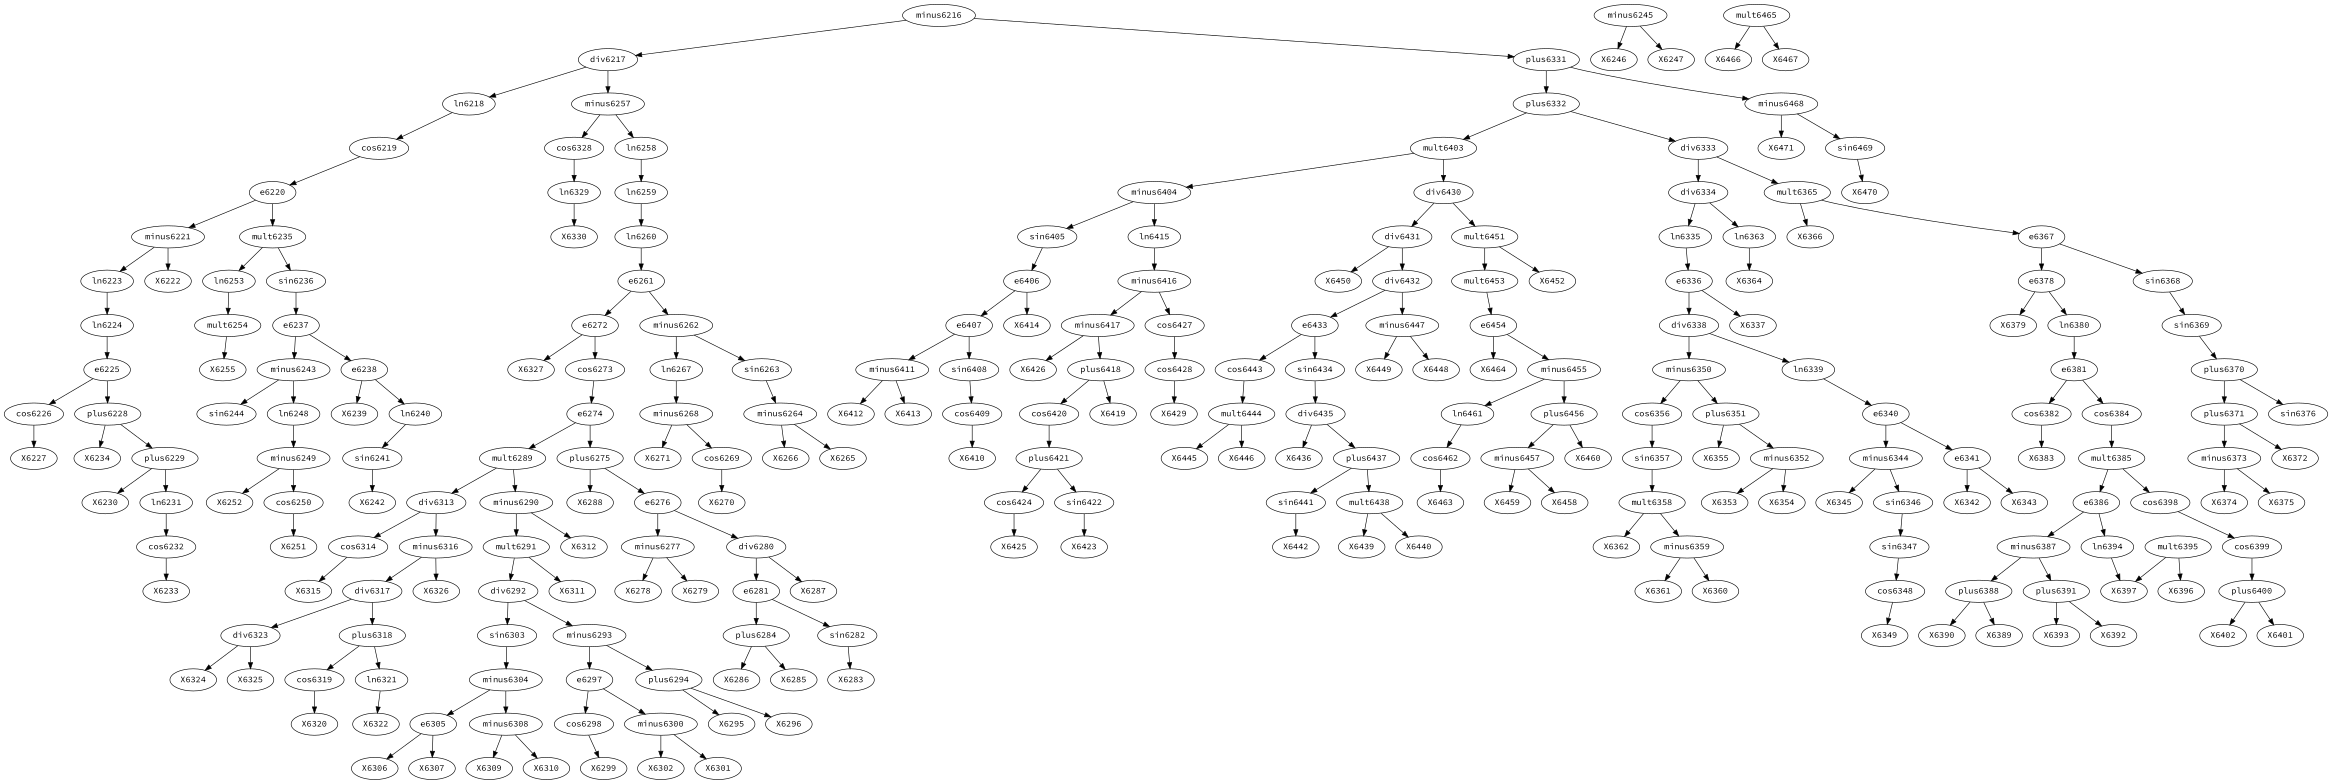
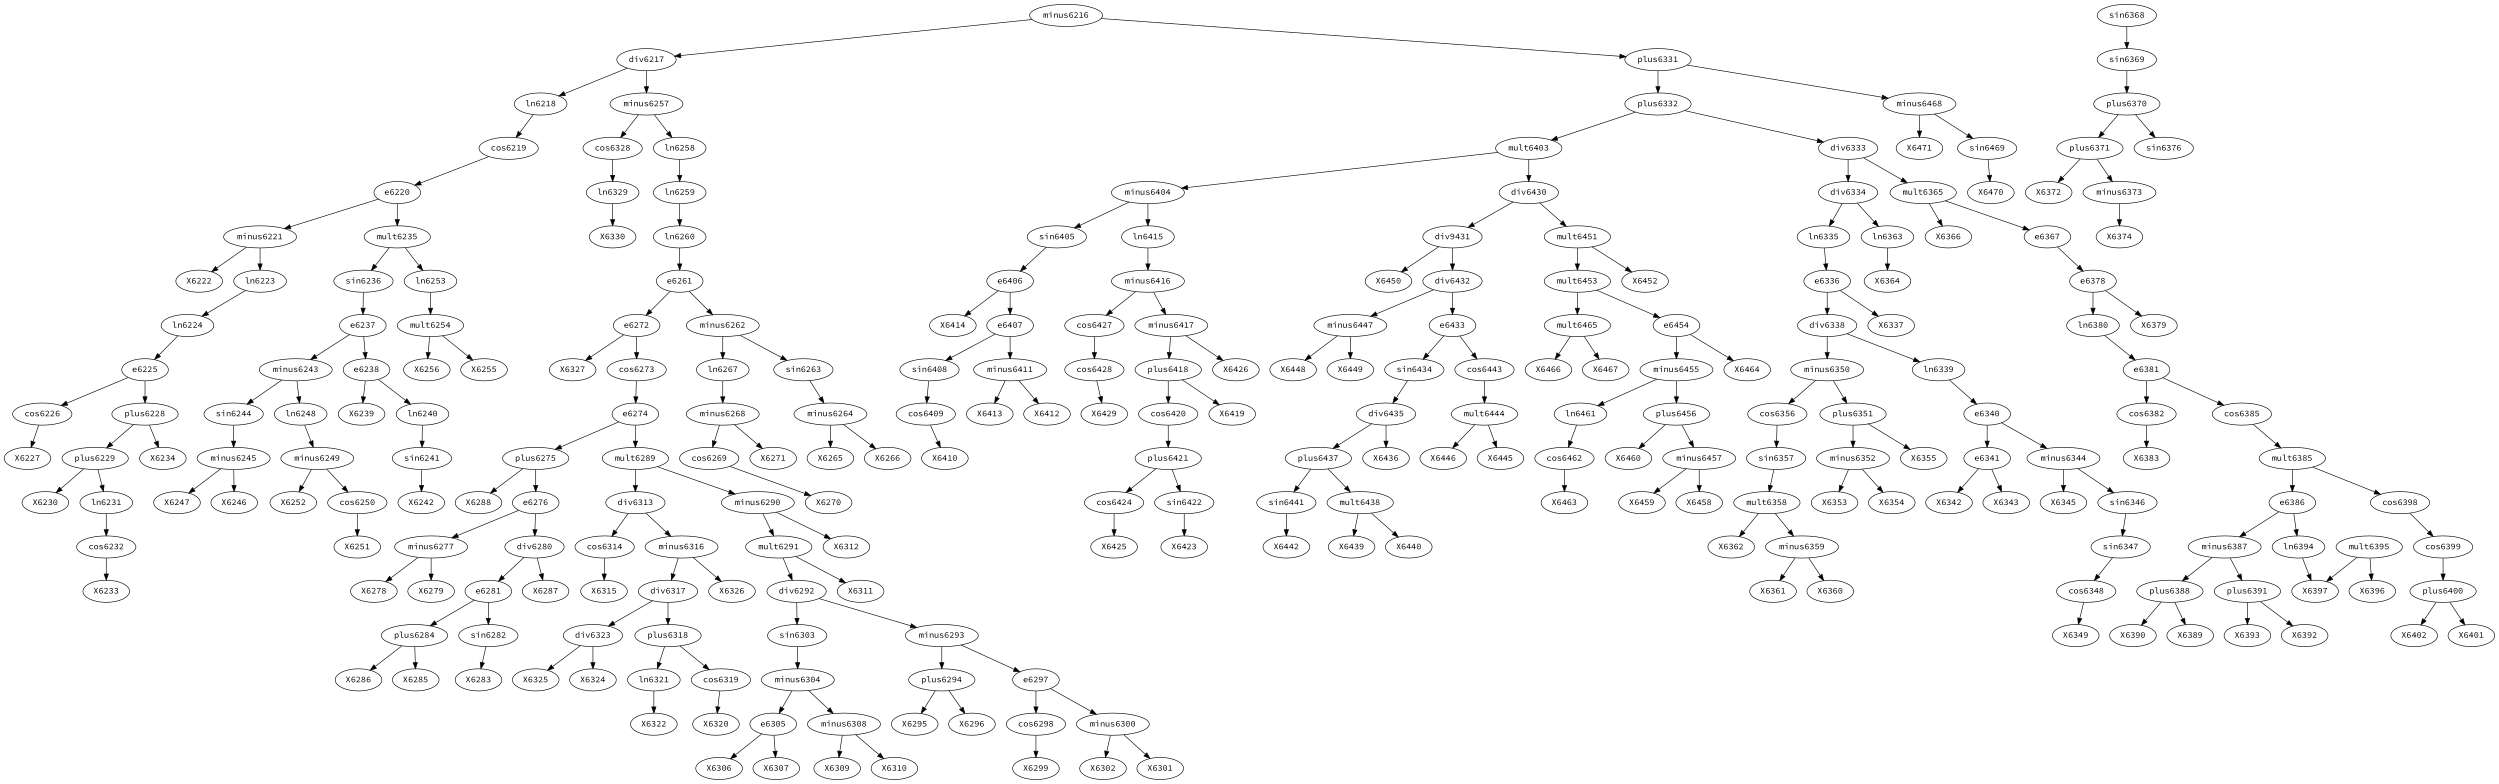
(1402, 237) -> (1452, 237)
(2098, 258) -> none
none -> (1577, 300)
none -> (427, 370)
(2112, 414) -> (2242, 414)
none -> (234, 433)
(2282, 503) -> none
